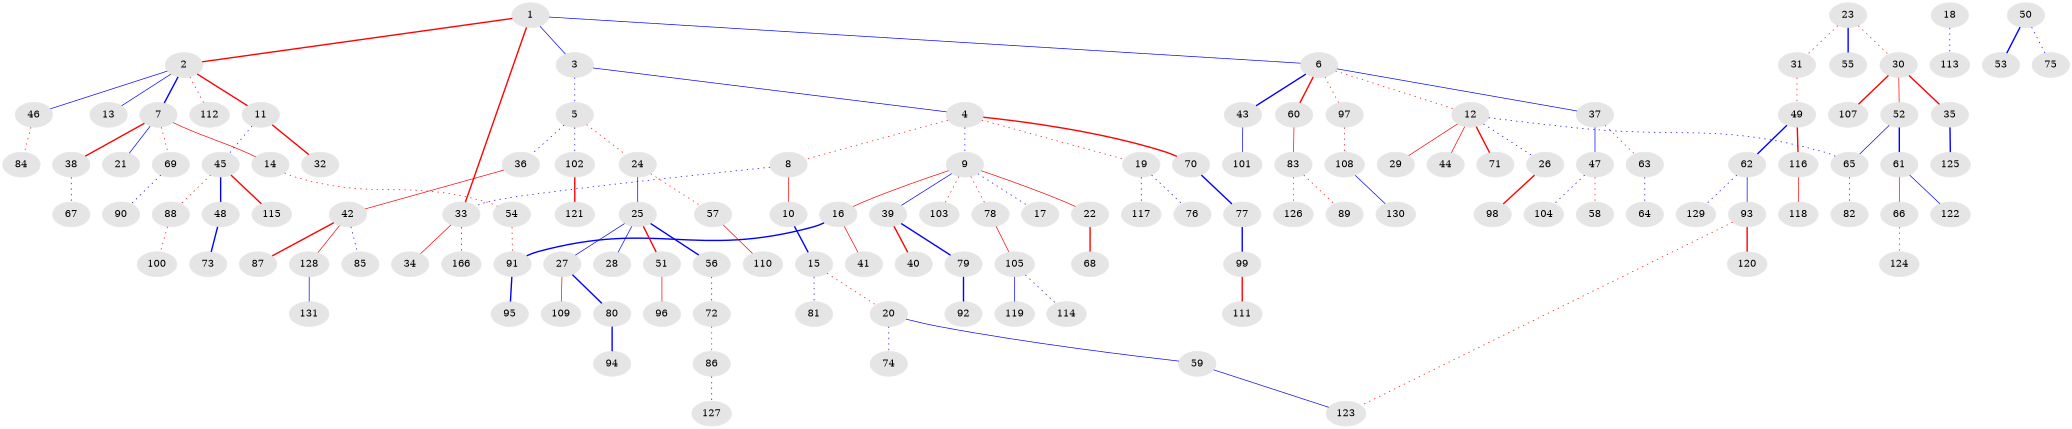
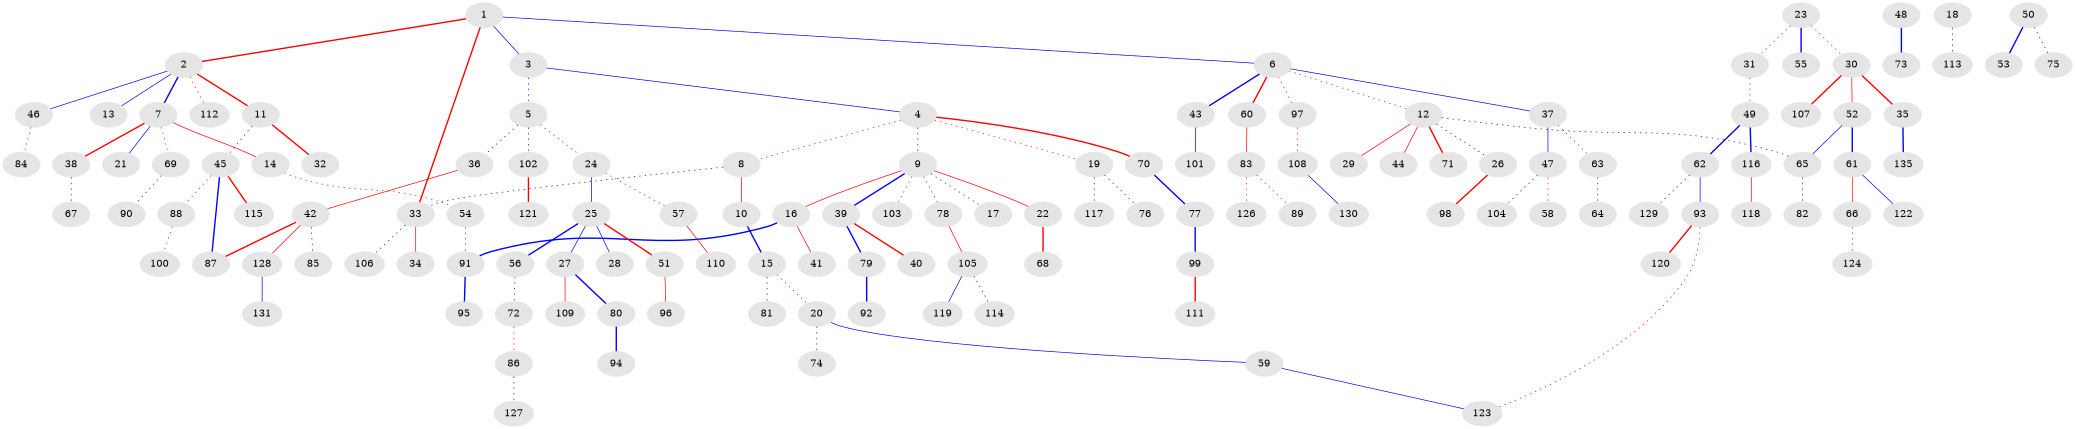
(1798, 140) -> (1751, 140)
(1950, 165) -> (1903, 165)
(927, 189) -> (879, 189)
(221, 190) -> (216, 214)
(461, 264) -> (365, 264)
